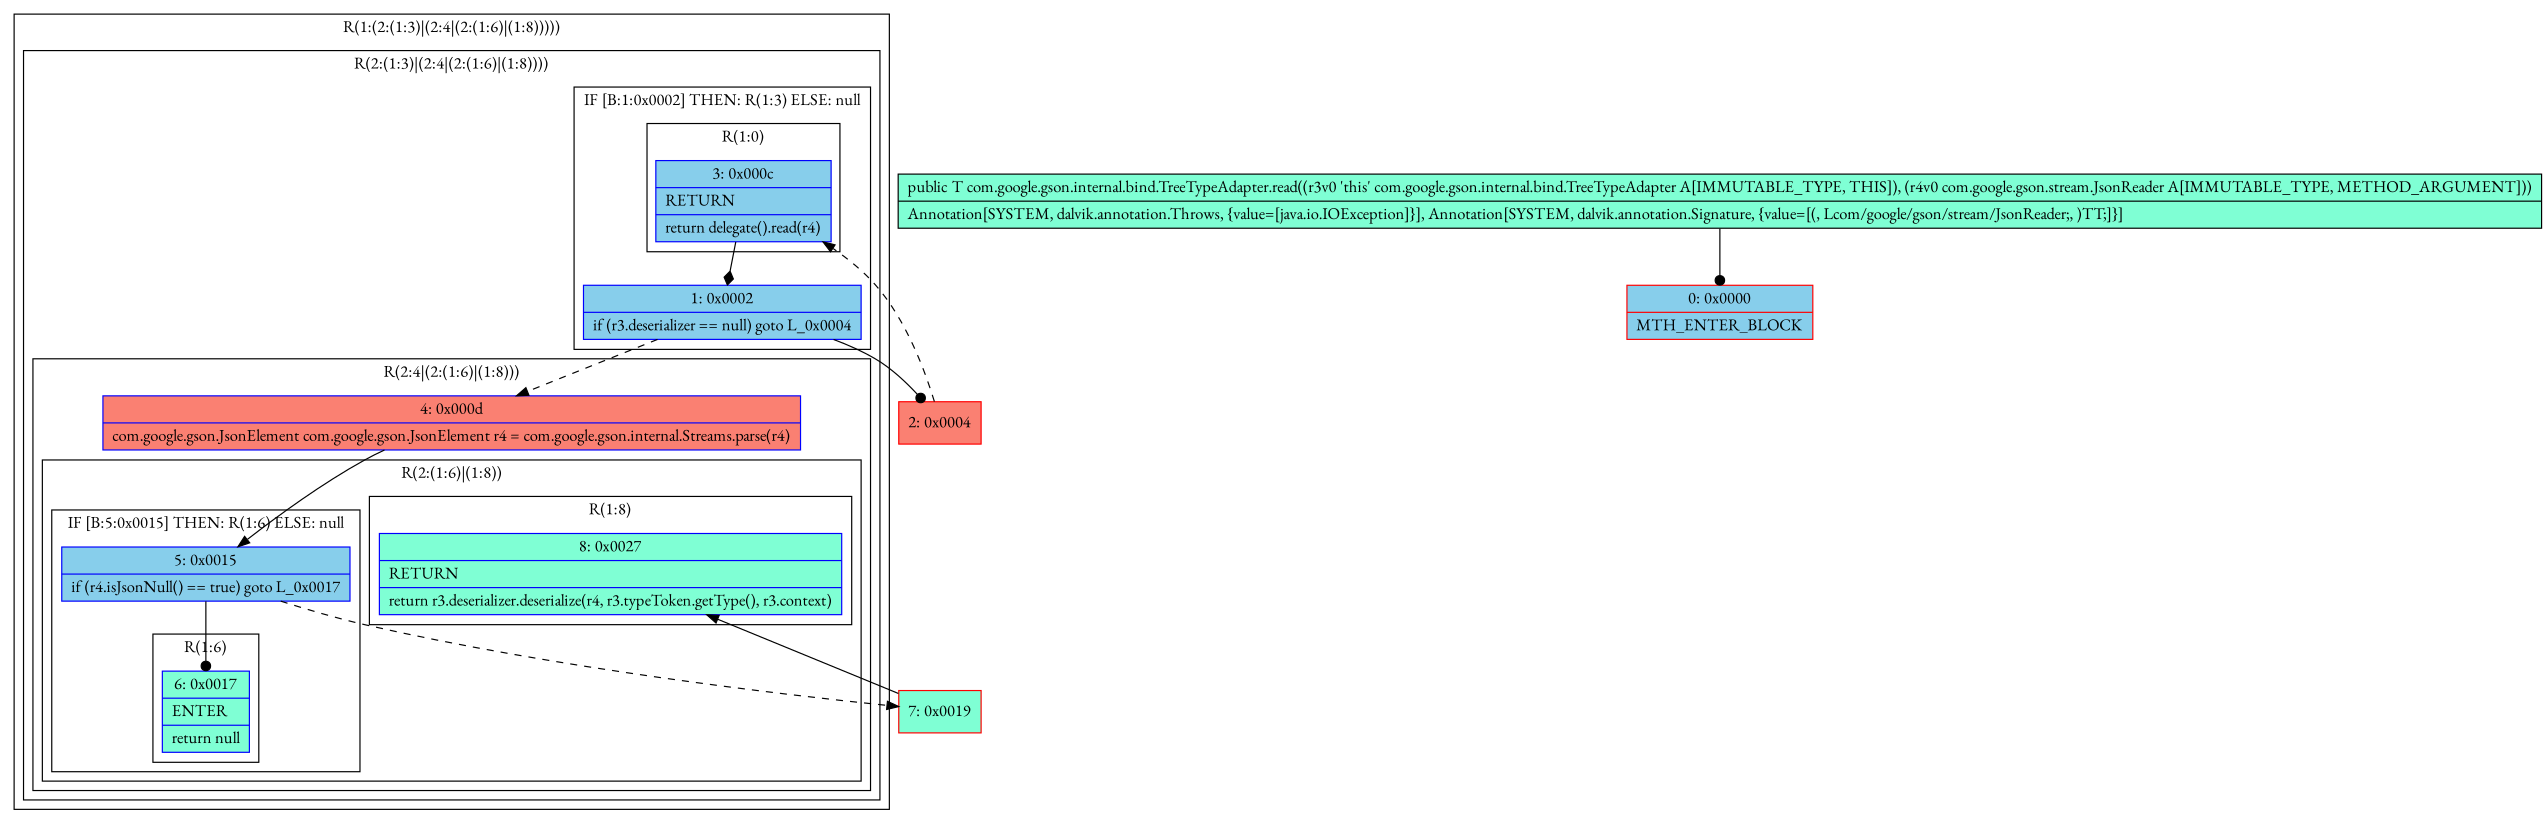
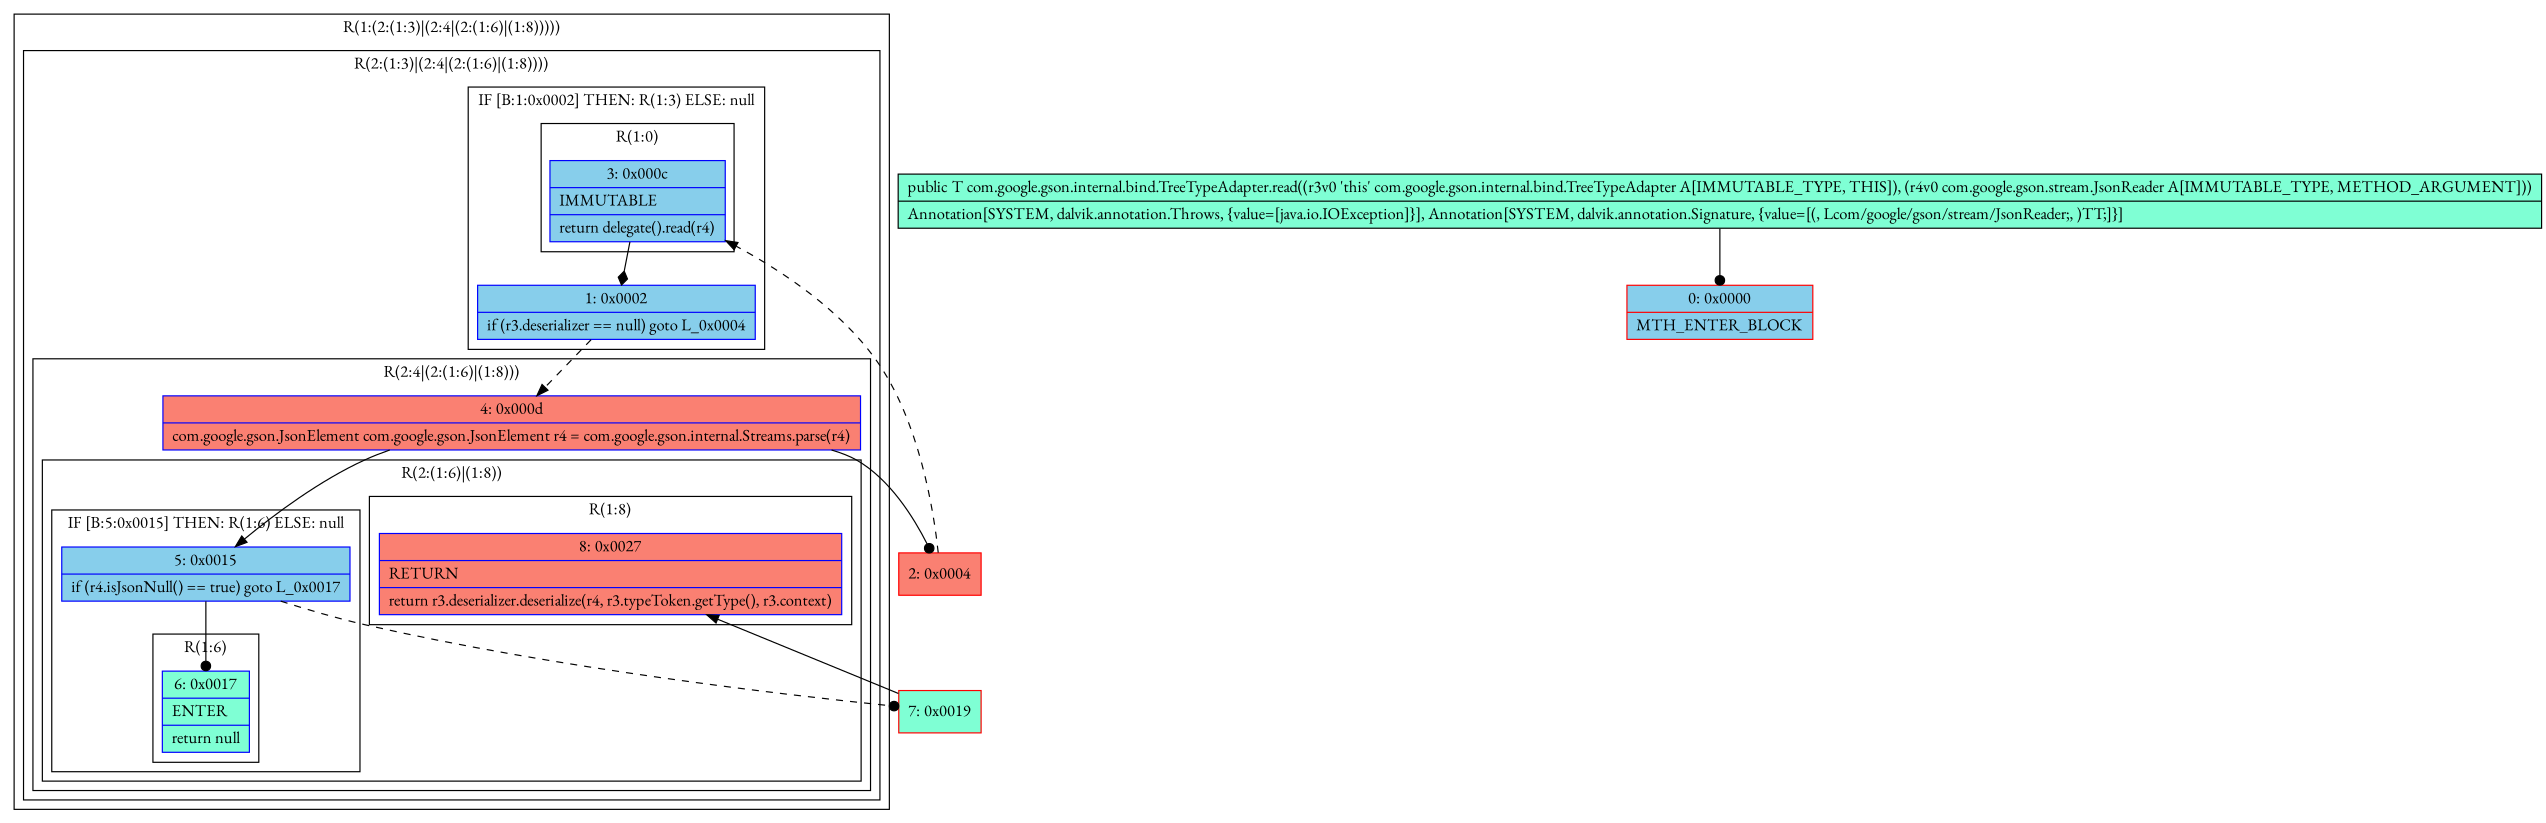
(701, 201) -> (609, 201)
(897, 375) -> (898, 497)
(611, 574) -> (611, 574)
(582, 666) -> (583, 666)
